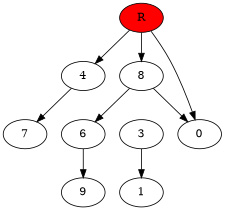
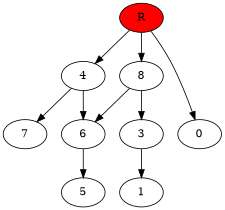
none -> (83, 101)
(168, 102) -> (141, 101)
(83, 192) -> (83, 192)
